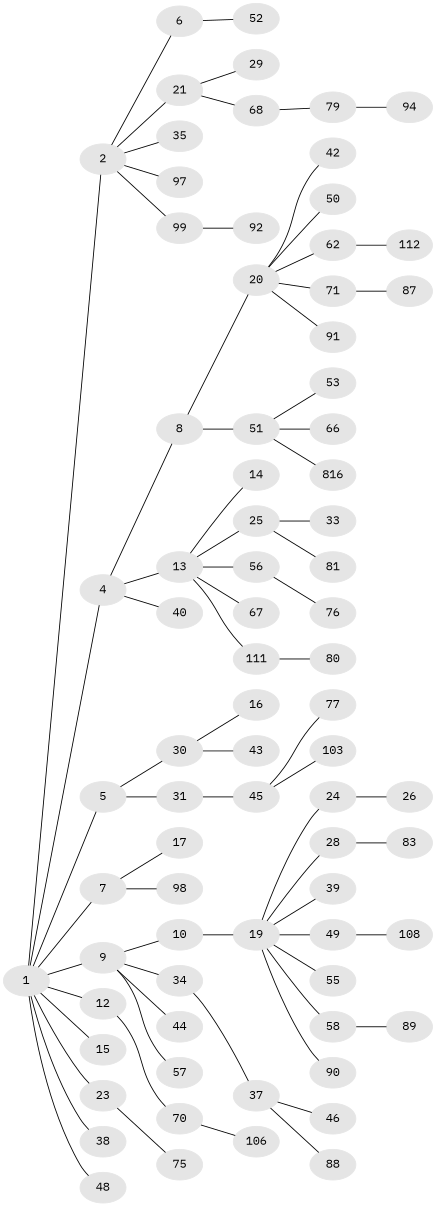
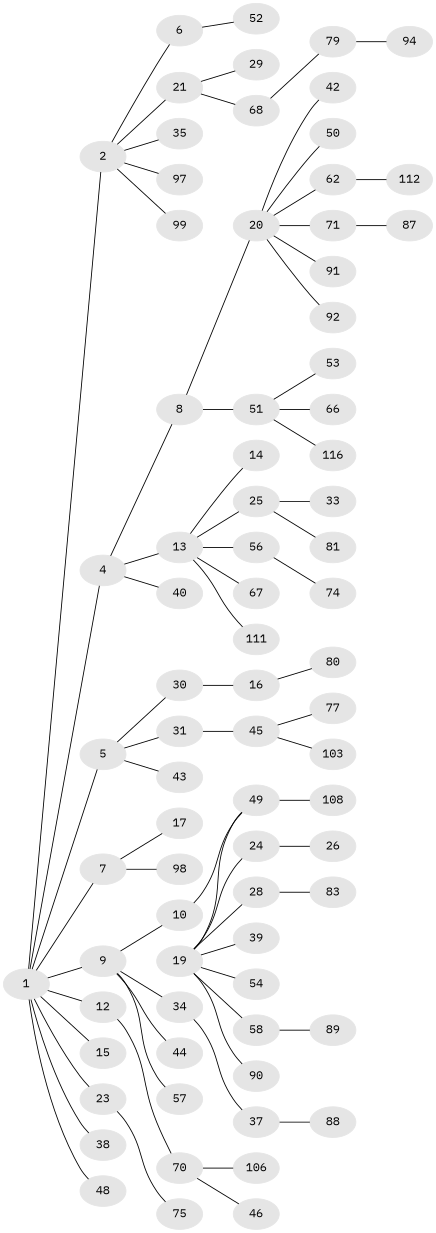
(218, 228) -> (292, 273)
(333, 475) -> (333, 455)
(333, 613) -> (333, 593)
(295, 659) -> (295, 674)
(218, 751) -> (141, 766)
(218, 935) -> (213, 873)
(333, 981) -> (256, 984)
(295, 1107) -> (218, 1191)
